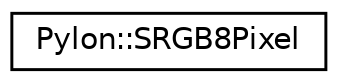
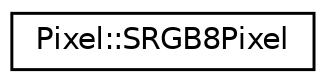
(169, 41) -> (163, 41)
